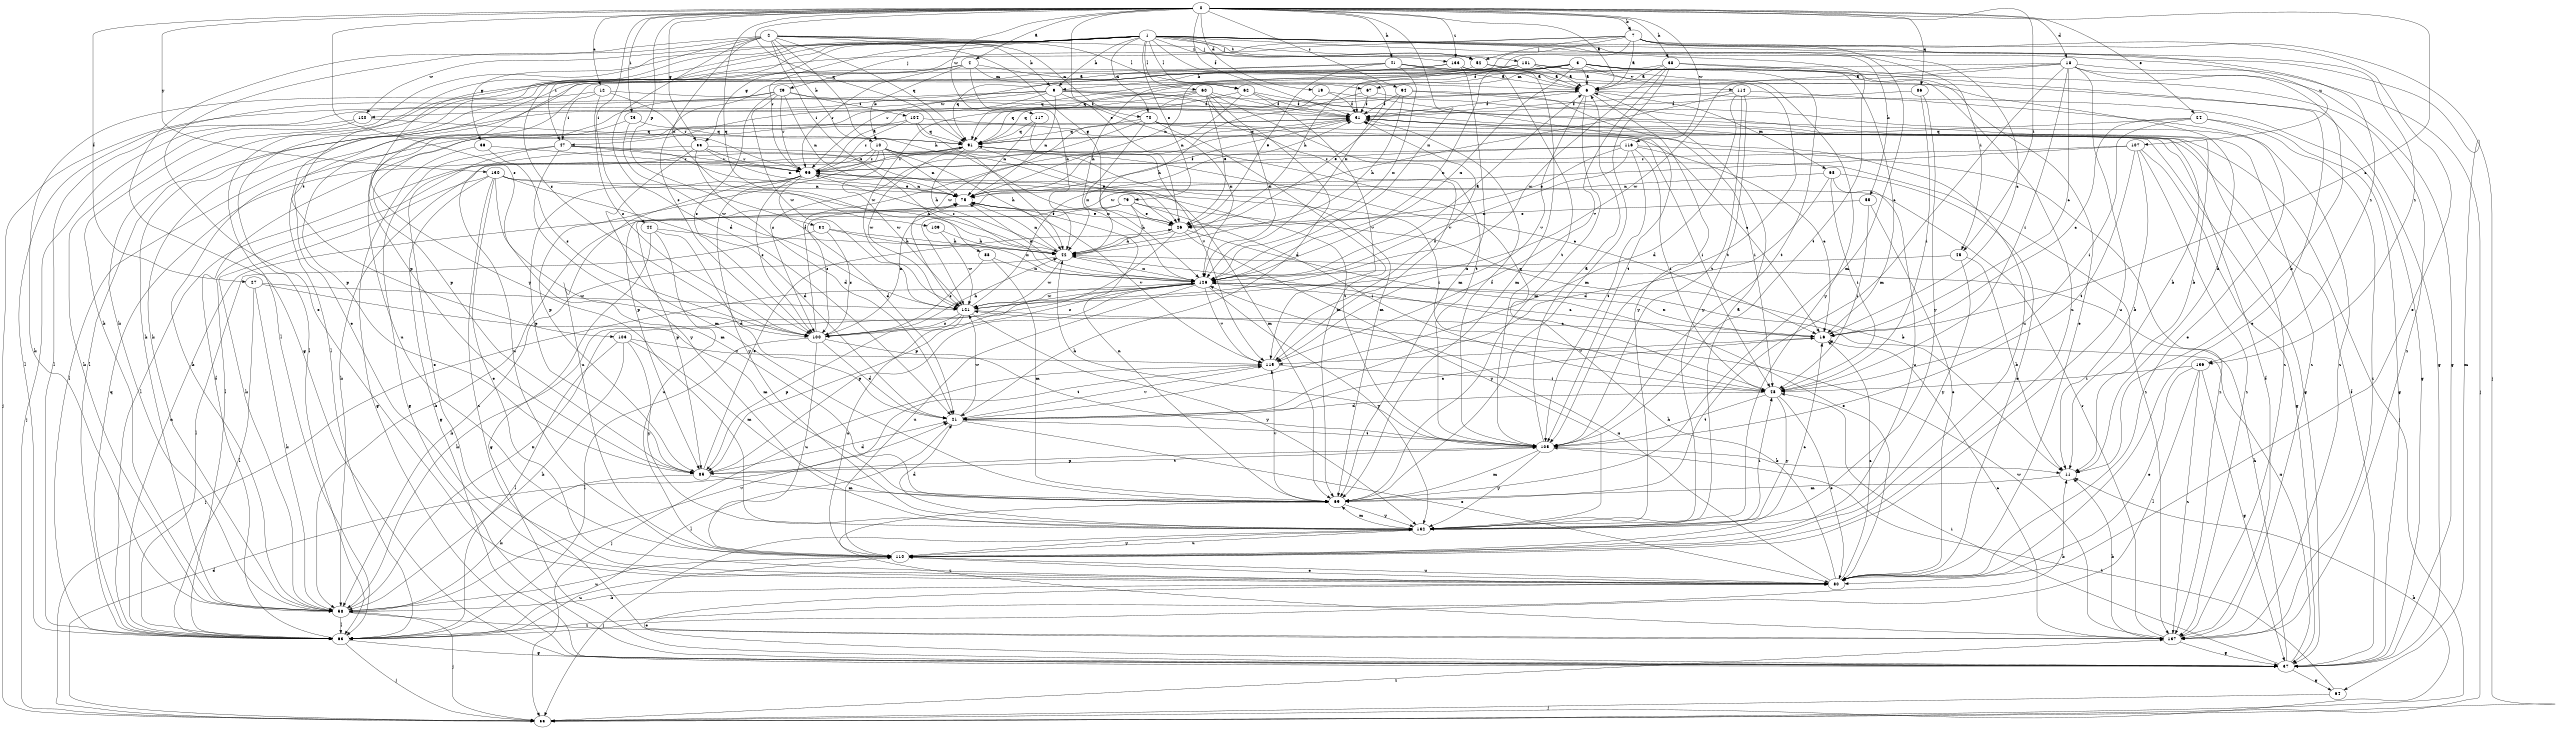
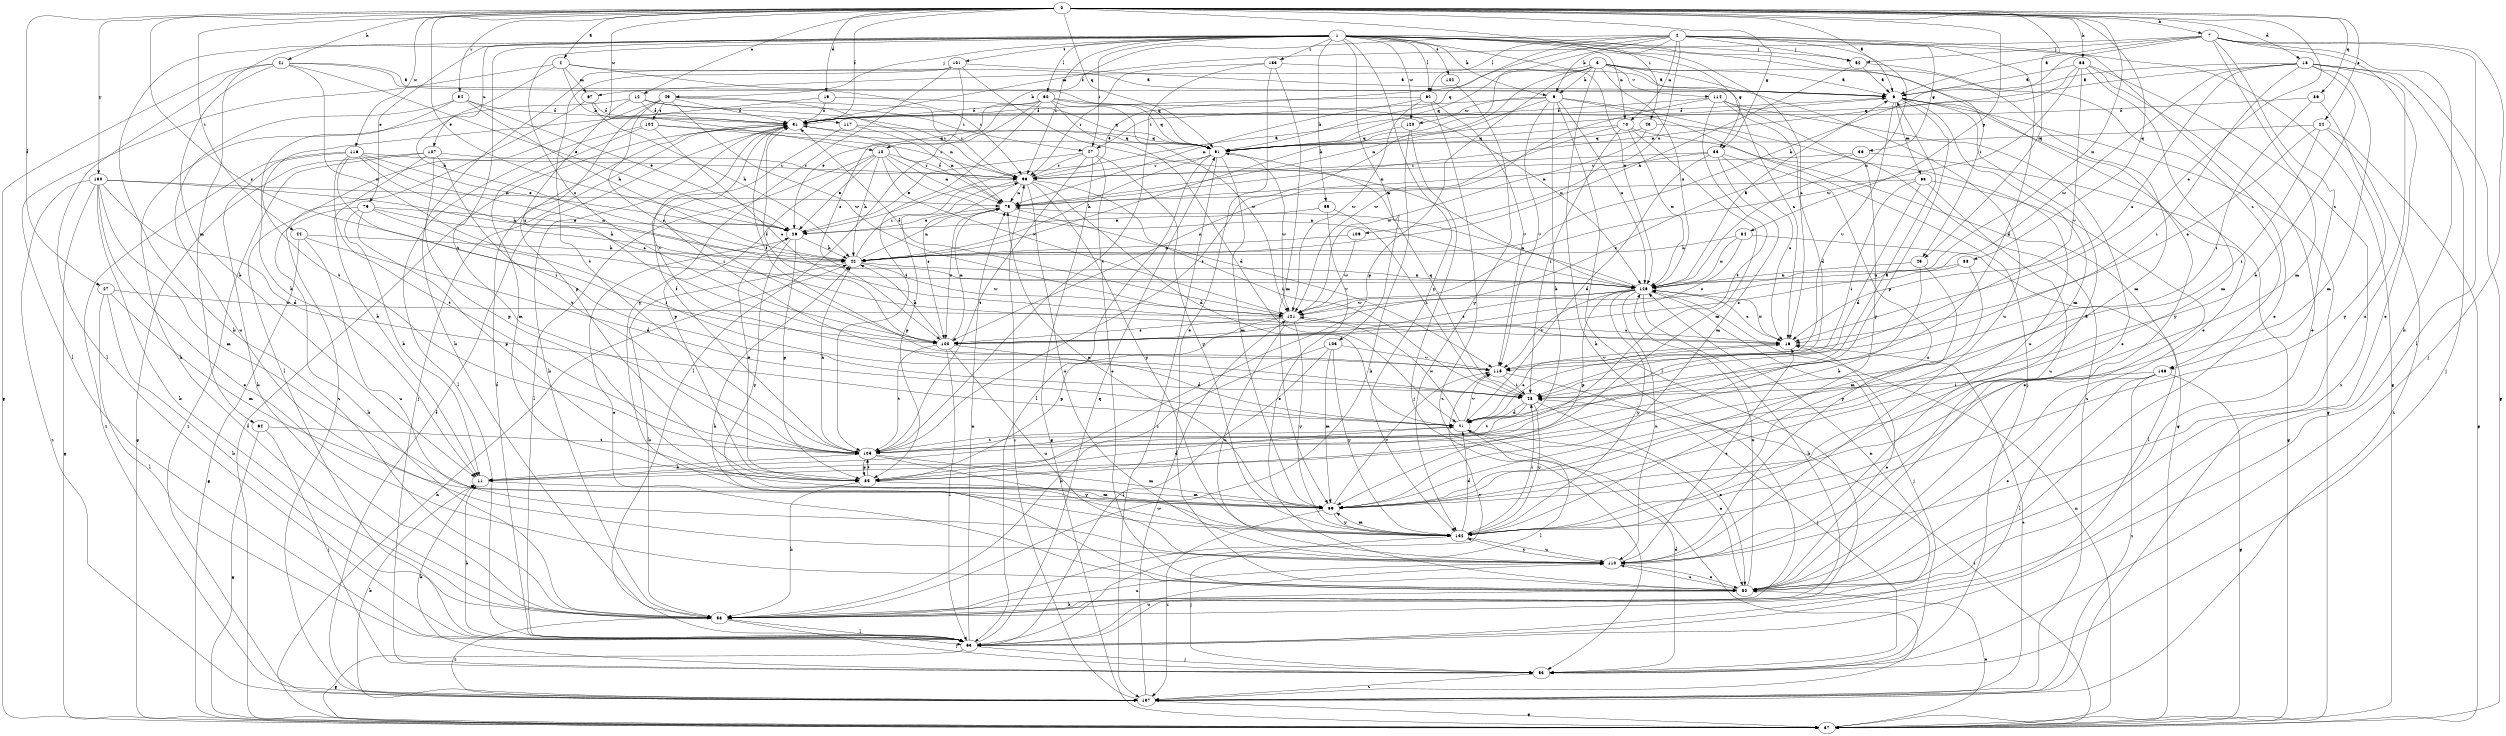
(1345, 12) -> none
none -> (1450, 80)
(1088, 132) -> (1110, 138)
(2311, 679) -> (871, 725)
